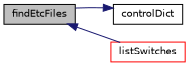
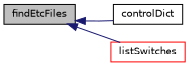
(89, 8) -> (99, 21)
